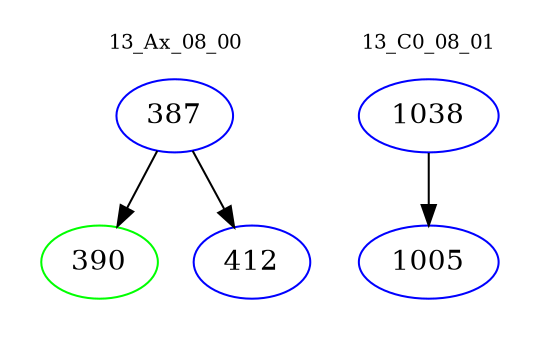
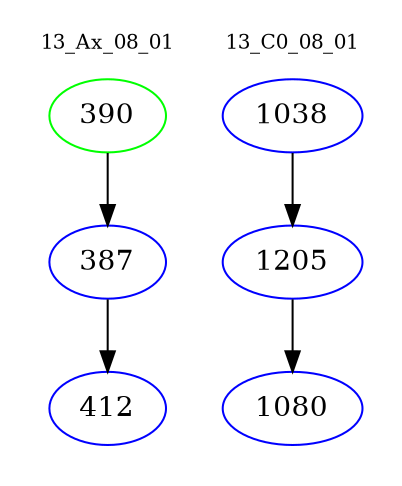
(176, 44) -> (108, 44)
(142, 179) -> (108, 179)
(429, 262) -> (293, 262)
none -> (293, 408)
